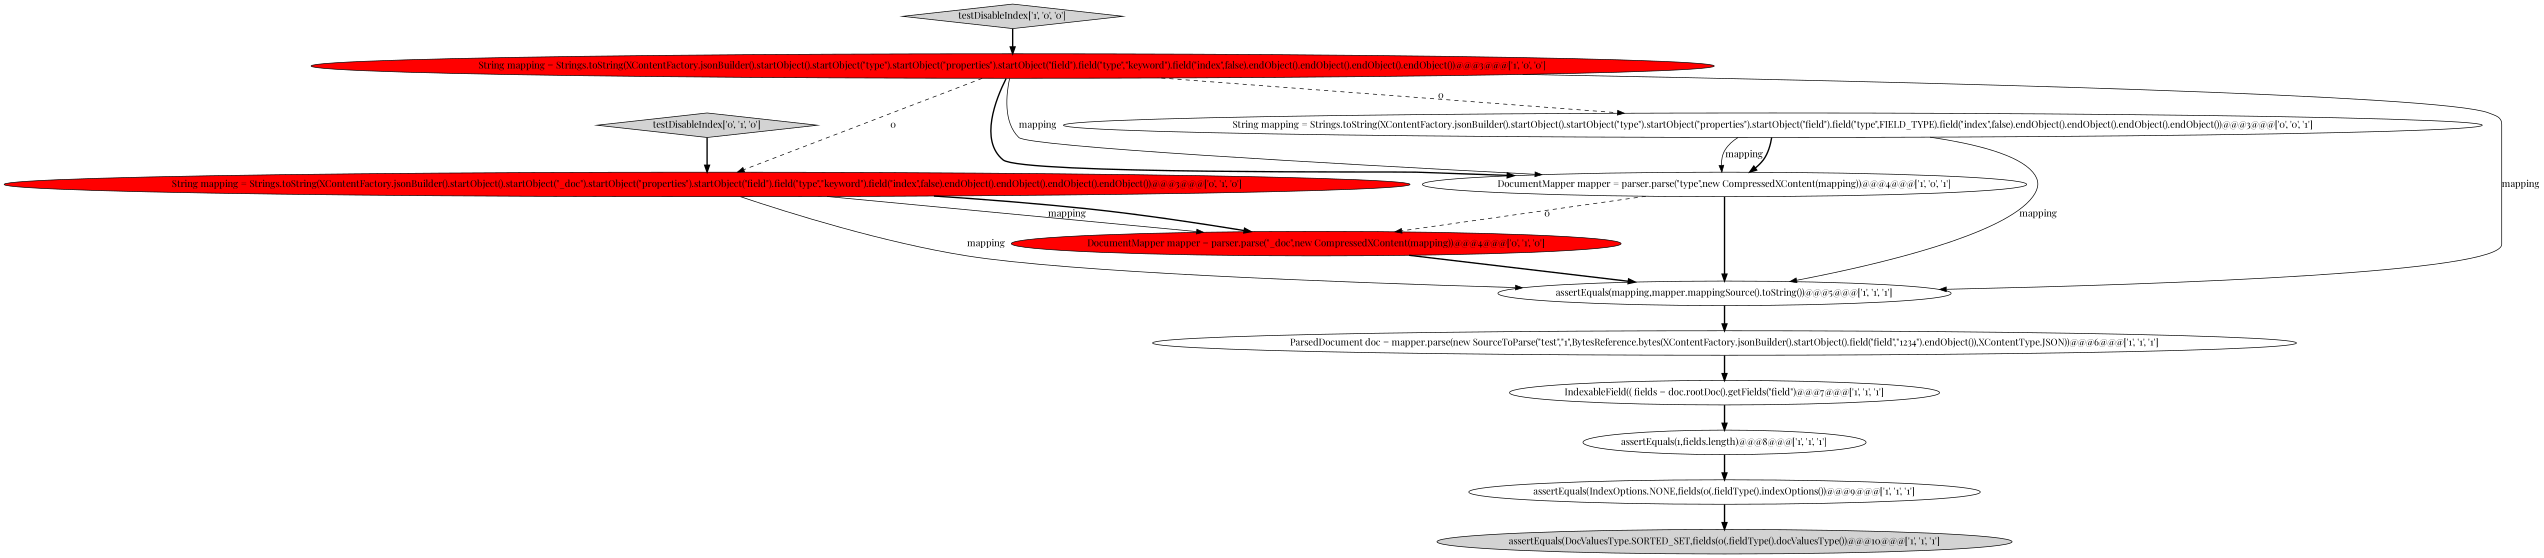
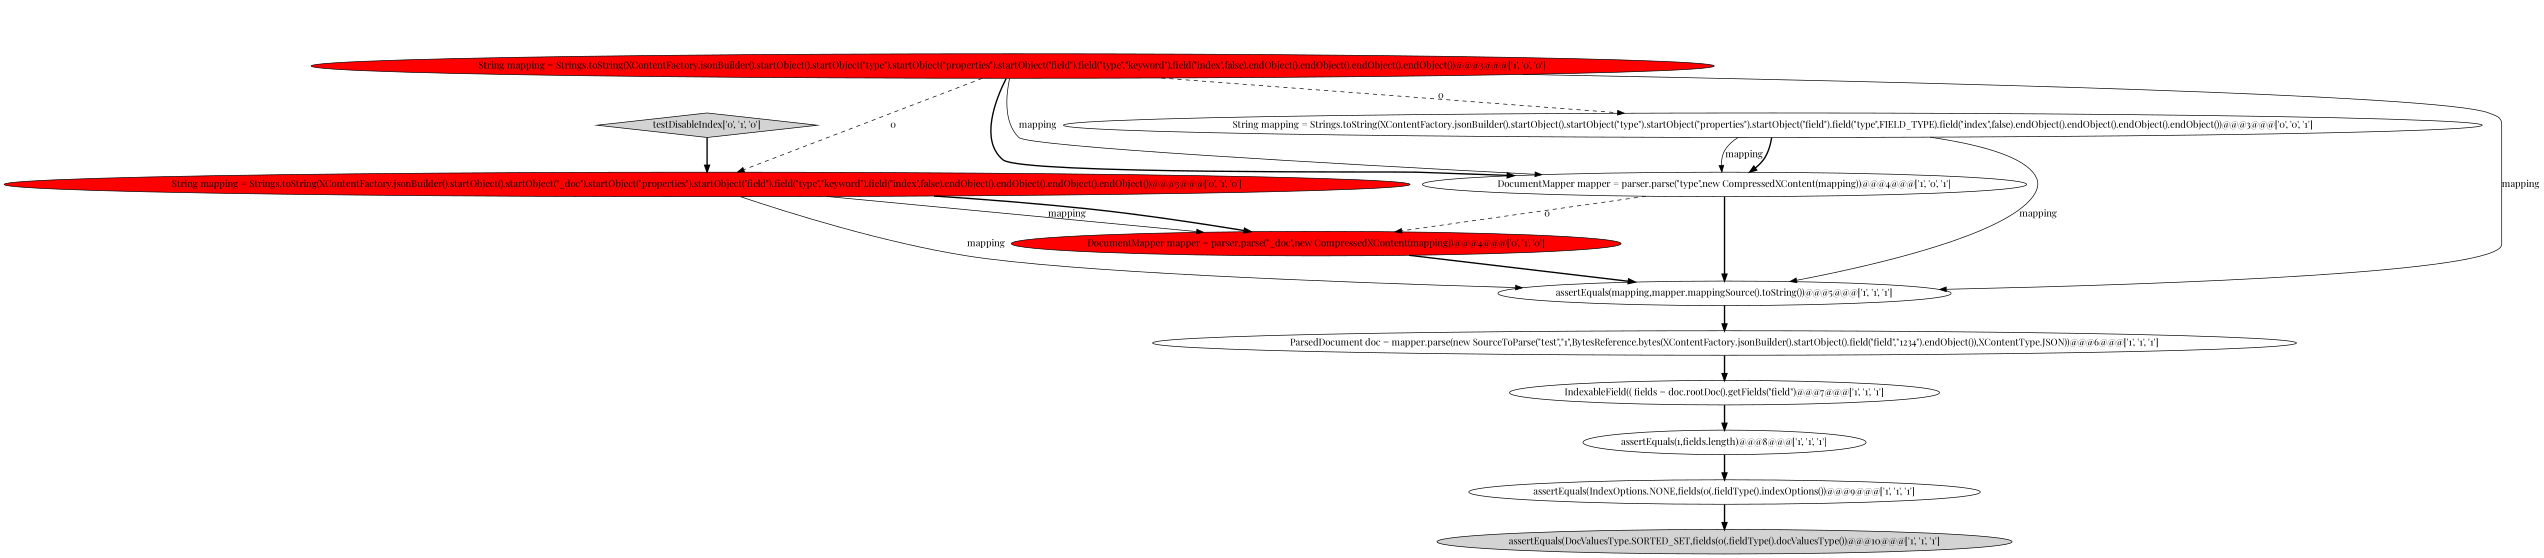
(1013, 16) -> none
